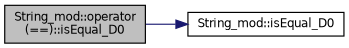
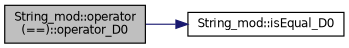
(75, 24) -> (75, 24)
